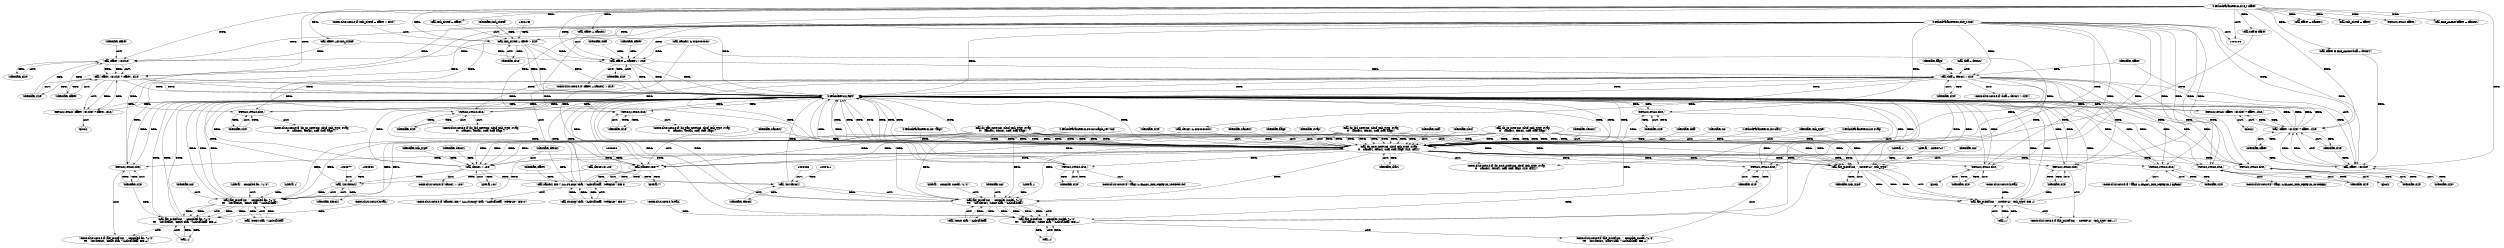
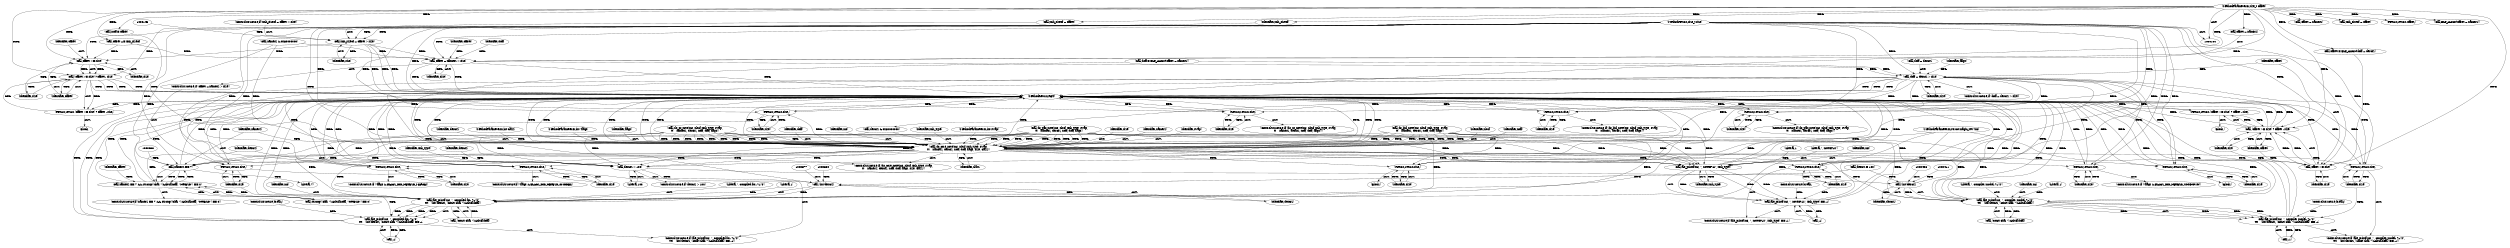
(1266, 8) -> (1755, 15)
(1953, 22) -> (1685, 22)
none -> (1162, 61)
